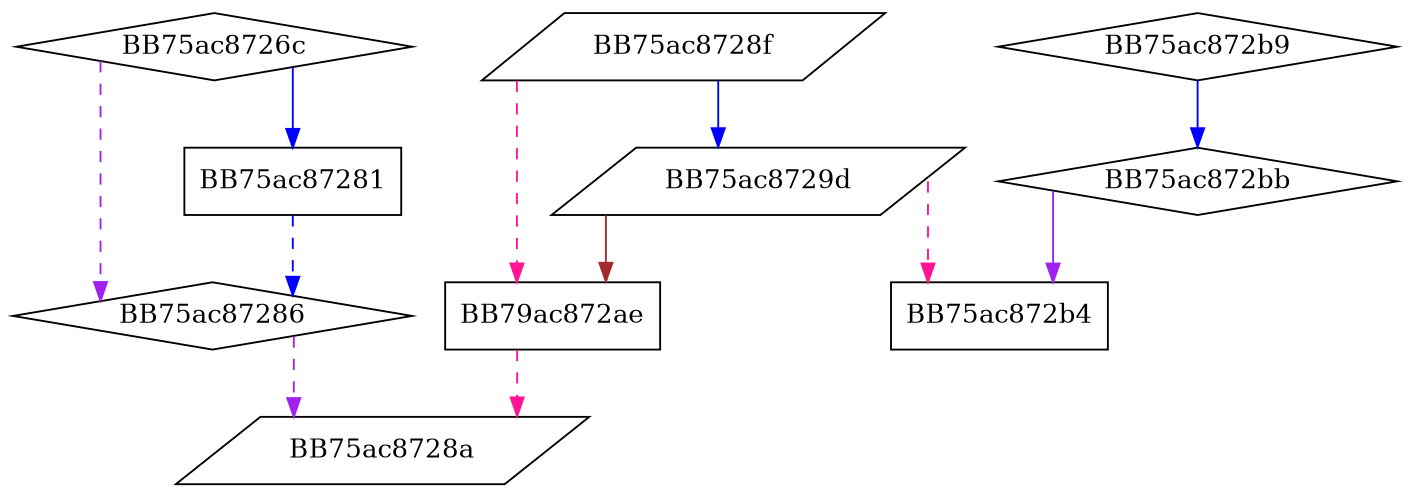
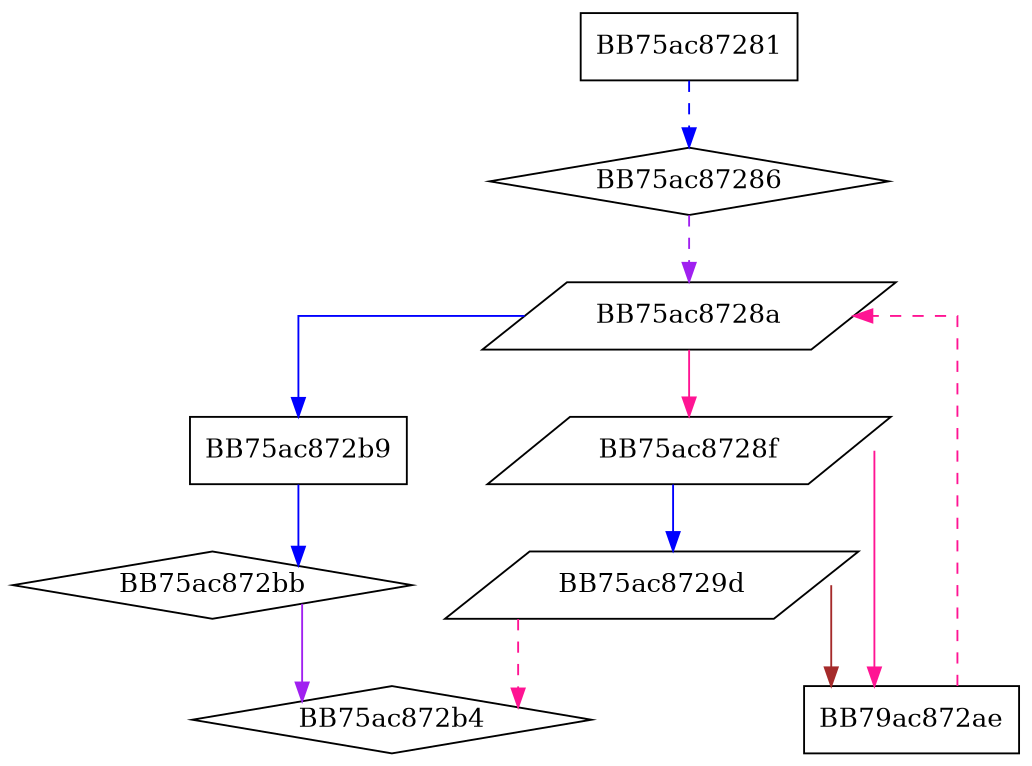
(214, 47) -> none
(1198, 47) -> (298, 451)
(517, 172) -> (874, 559)
none -> (371, 316)
(999, 316) -> (392, 720)
none -> (689, 374)
